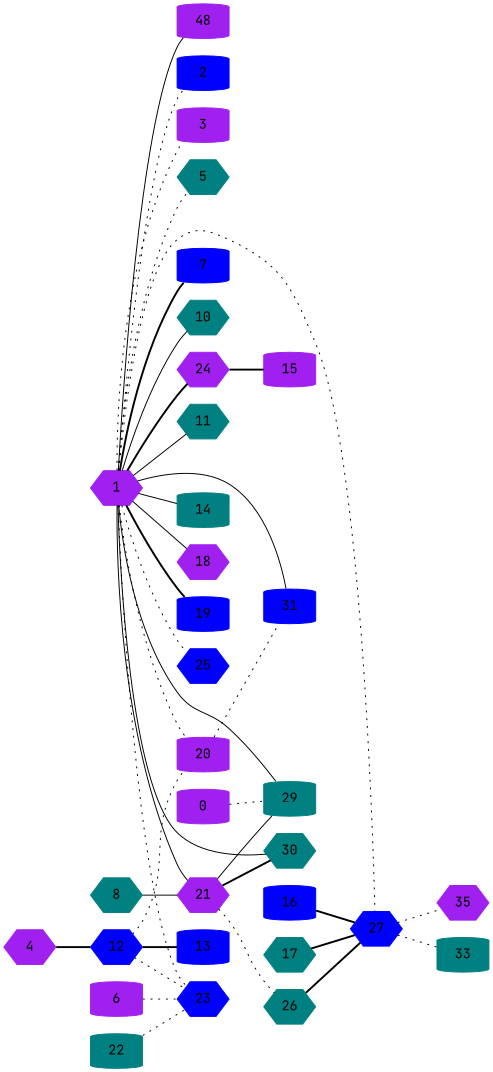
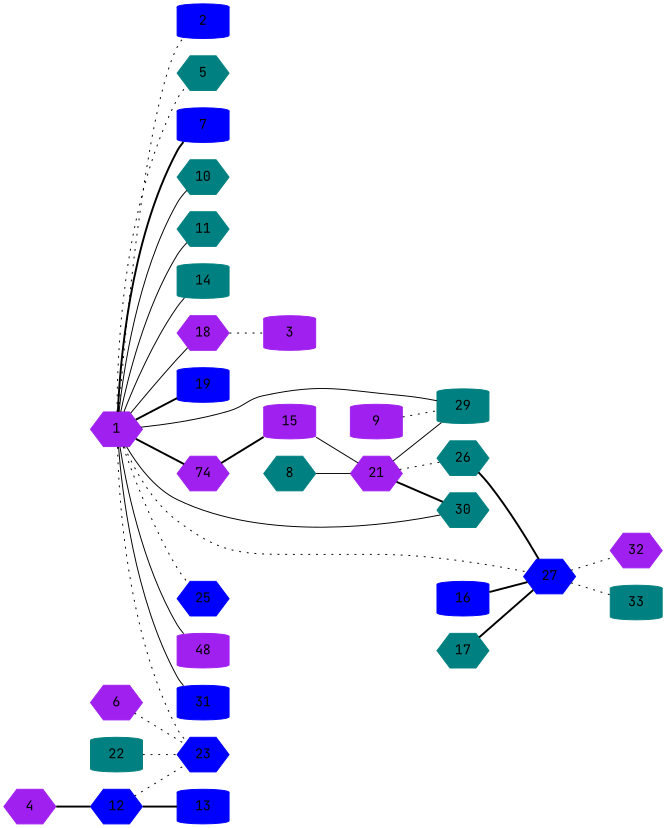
(131, 302) -> (247, 333)
(203, 370) -> (203, 474)
(131, 698) -> (337, 450)
(203, 755) -> none
(203, 807) -> (376, 422)
(463, 903) -> (636, 551)
(116, 999) -> (116, 703)
